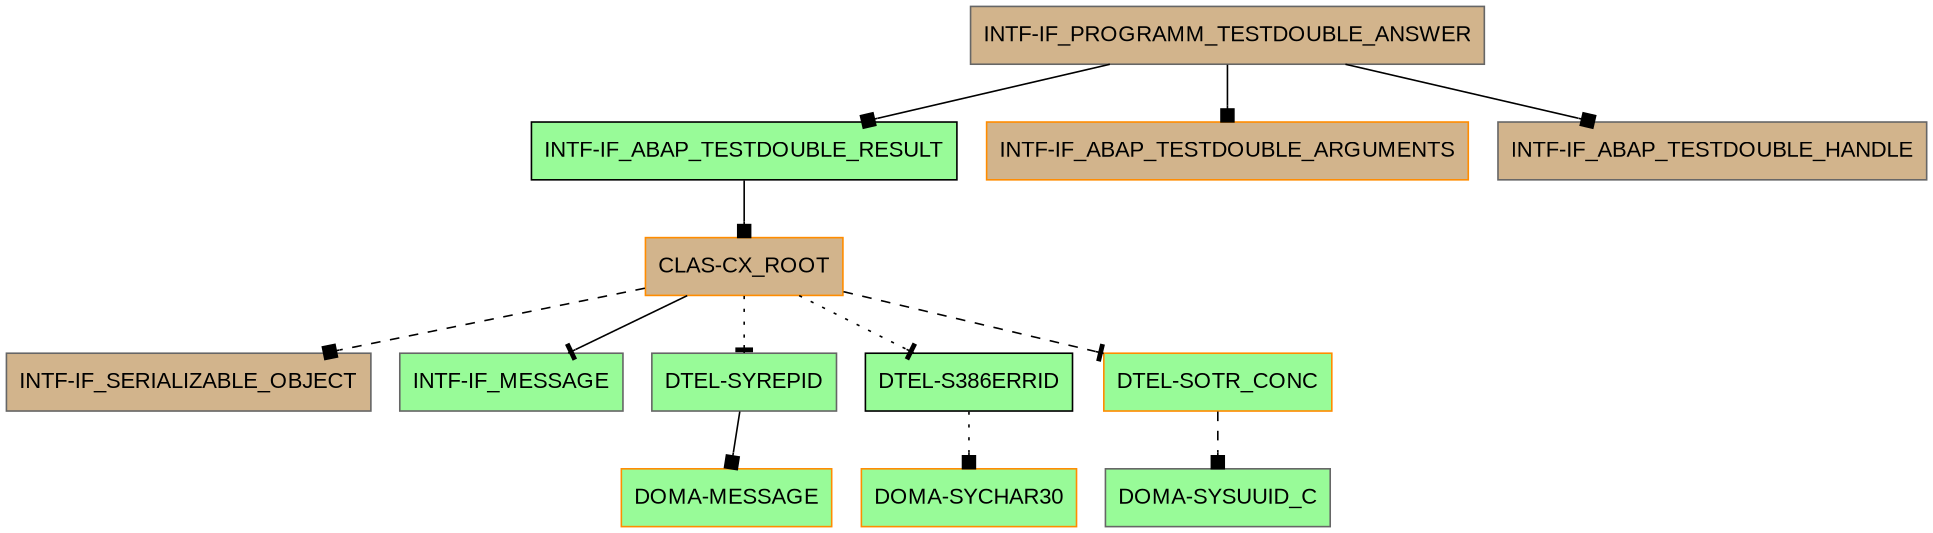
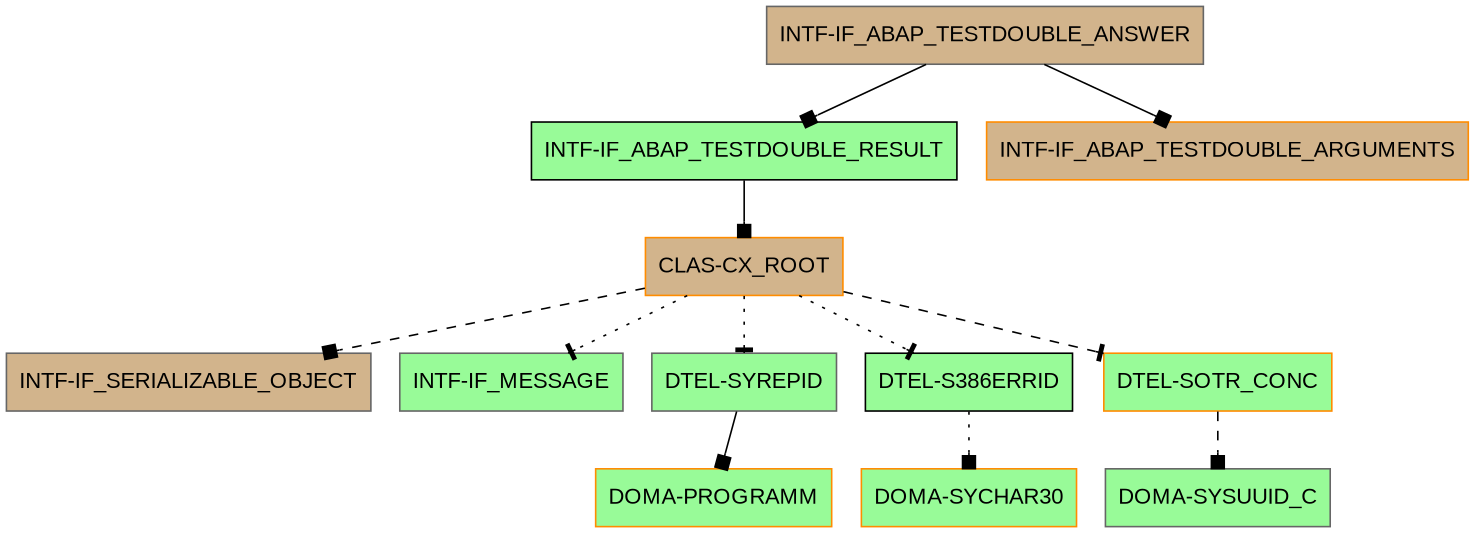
(1227, 35) -> (985, 35)
(1712, 151) -> none
(631, 323) -> (631, 323)
(727, 498) -> (714, 498)
